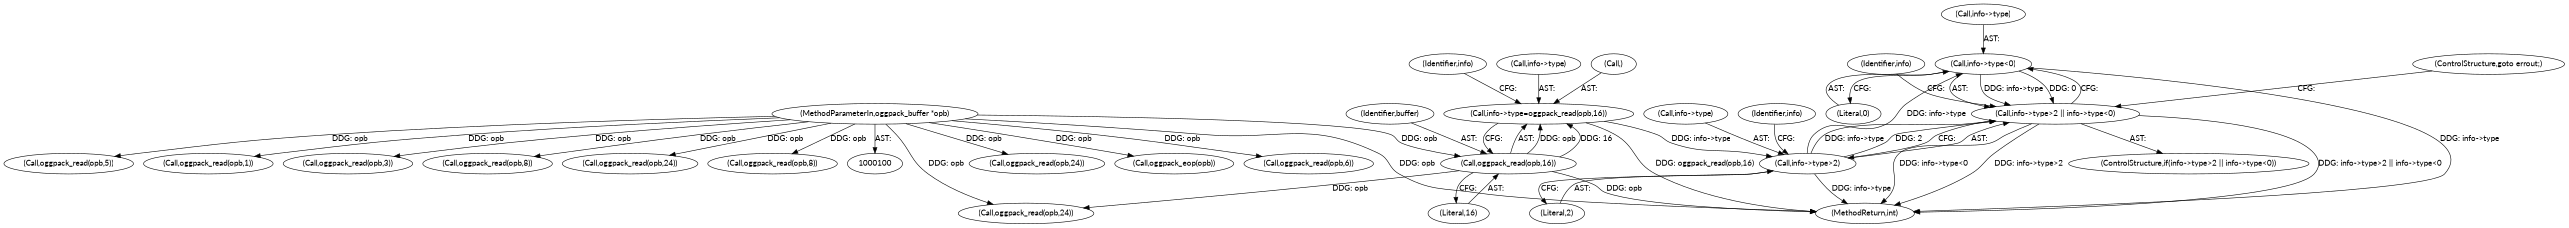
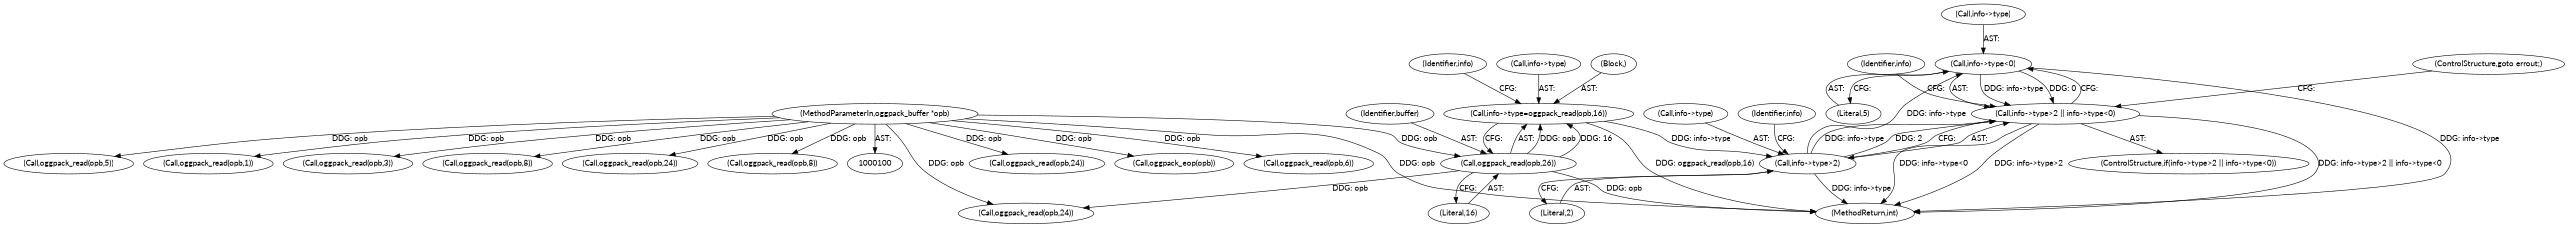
(1614, 64) -> (1614, 64)
(1853, 114) -> (1853, 114)
(1508, 164) -> (1508, 164)
